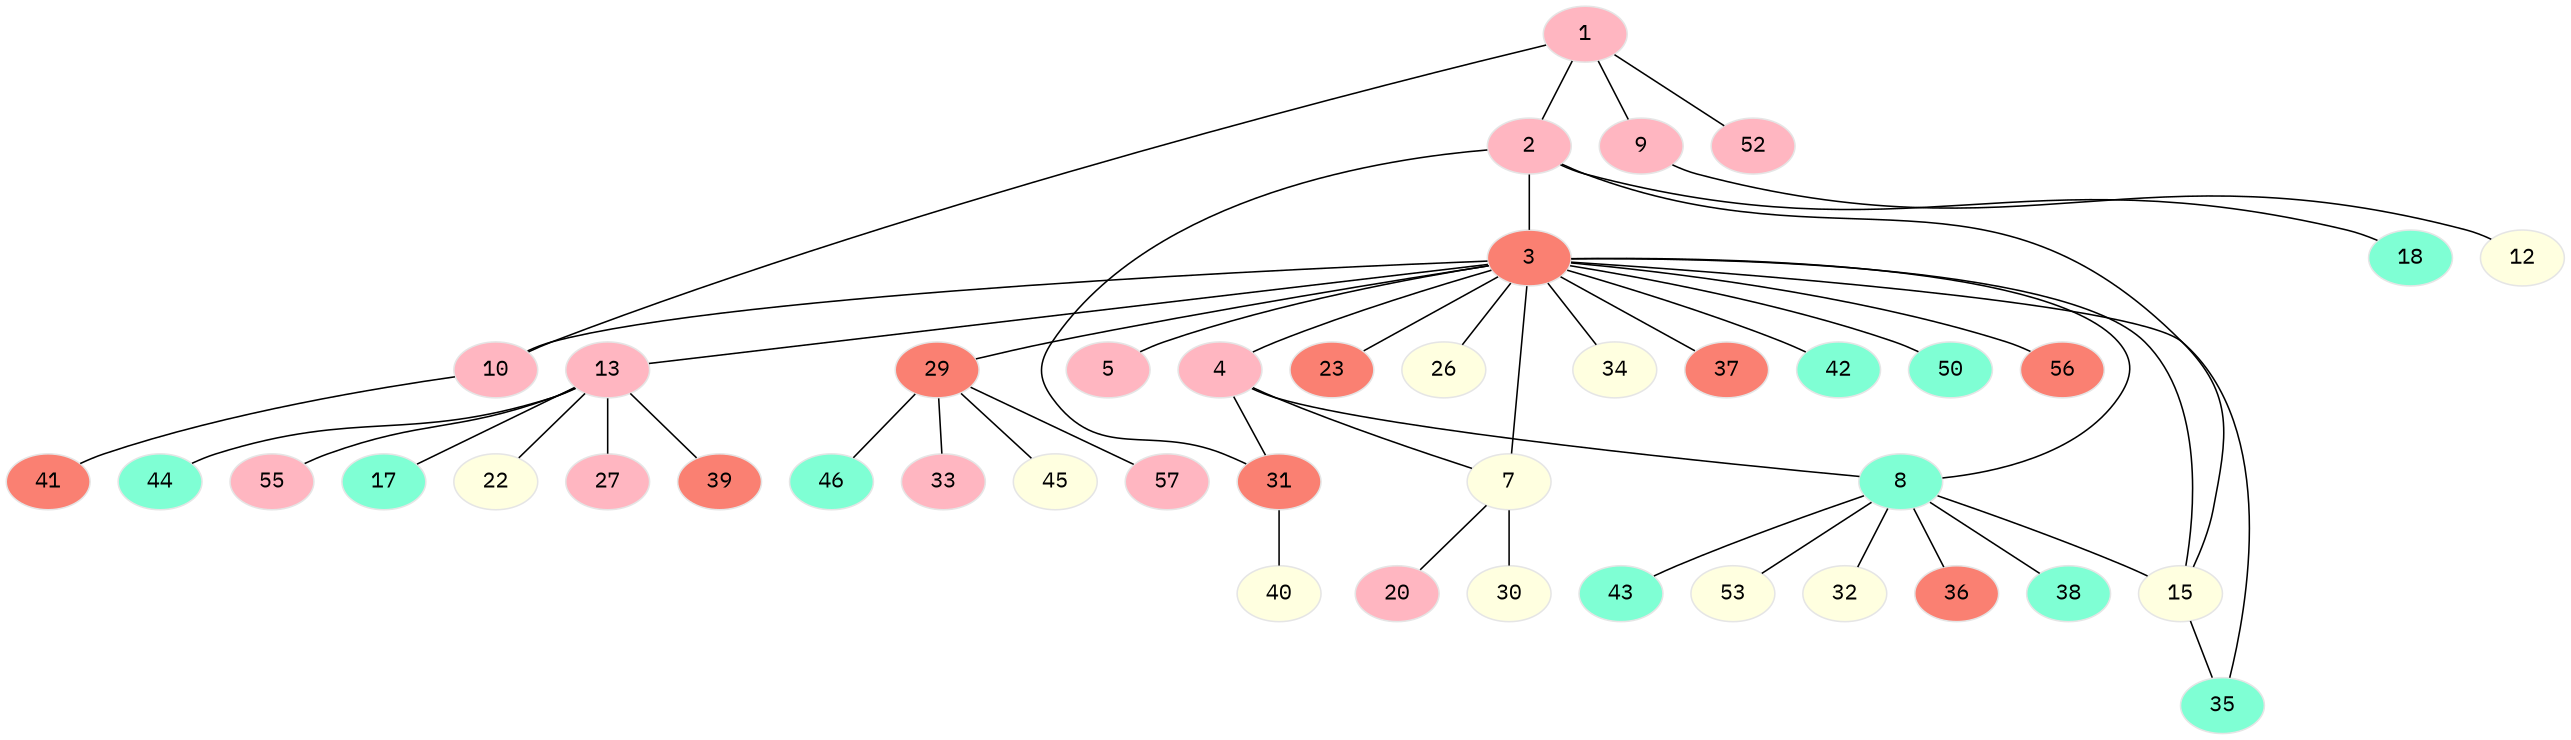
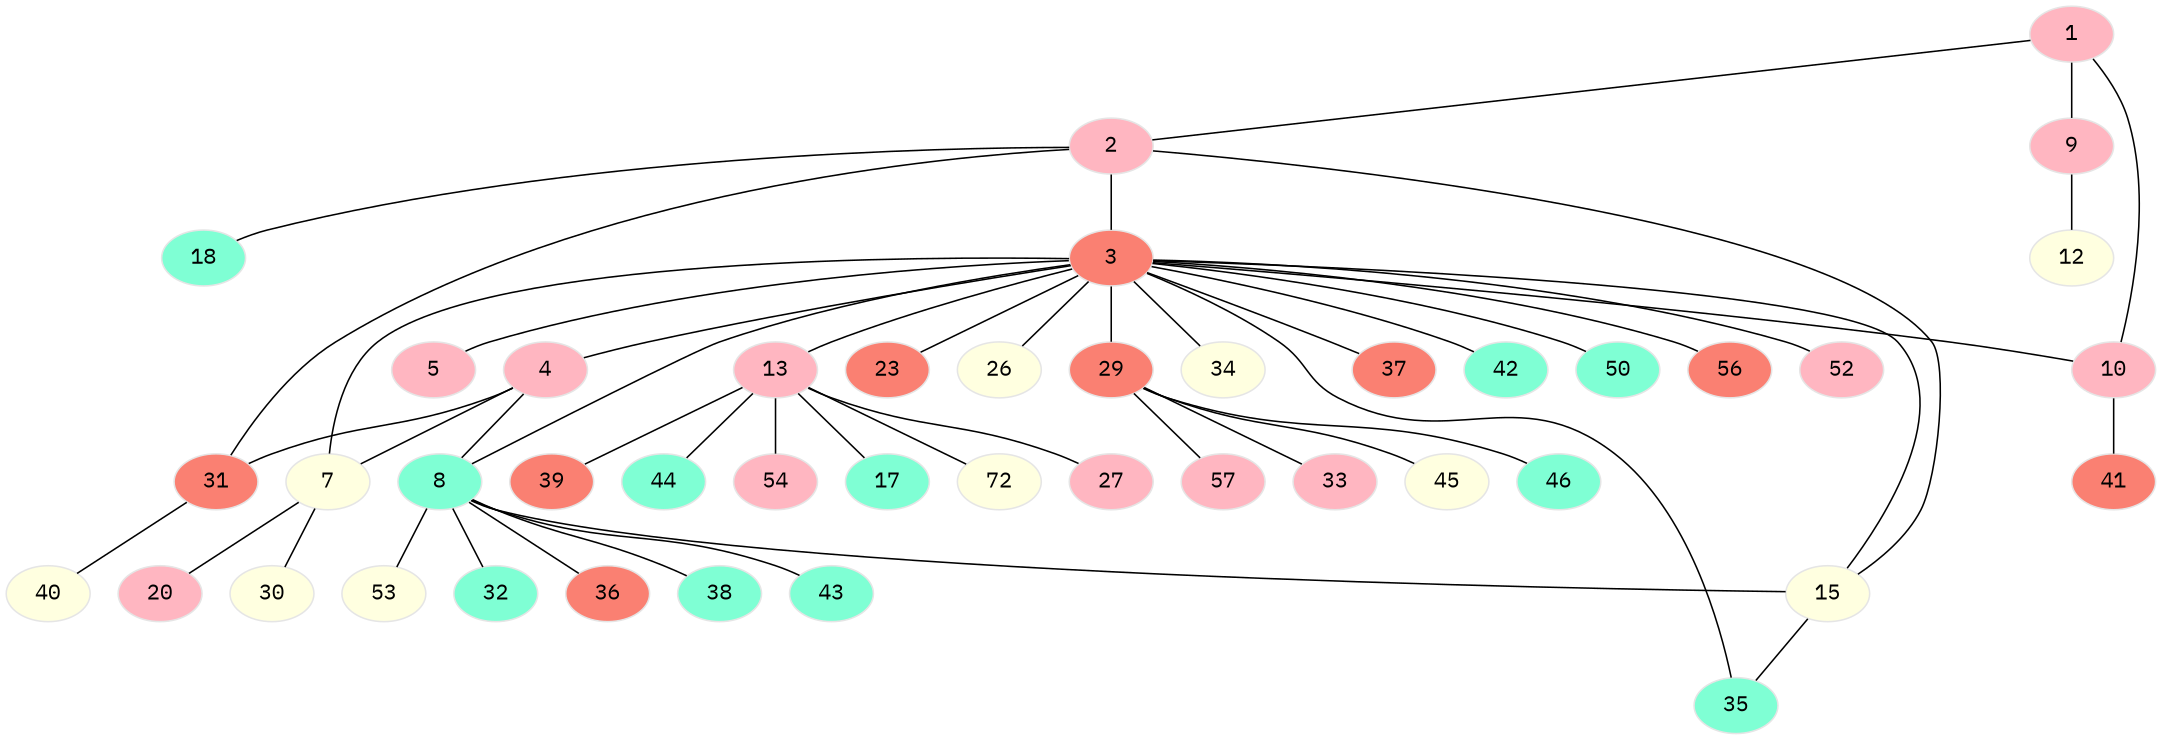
(1669, 90) -> (1485, 284)
(272, 482) -> (776, 482)
(496, 482) -> (999, 482)
(1845, 594) -> (496, 594)
